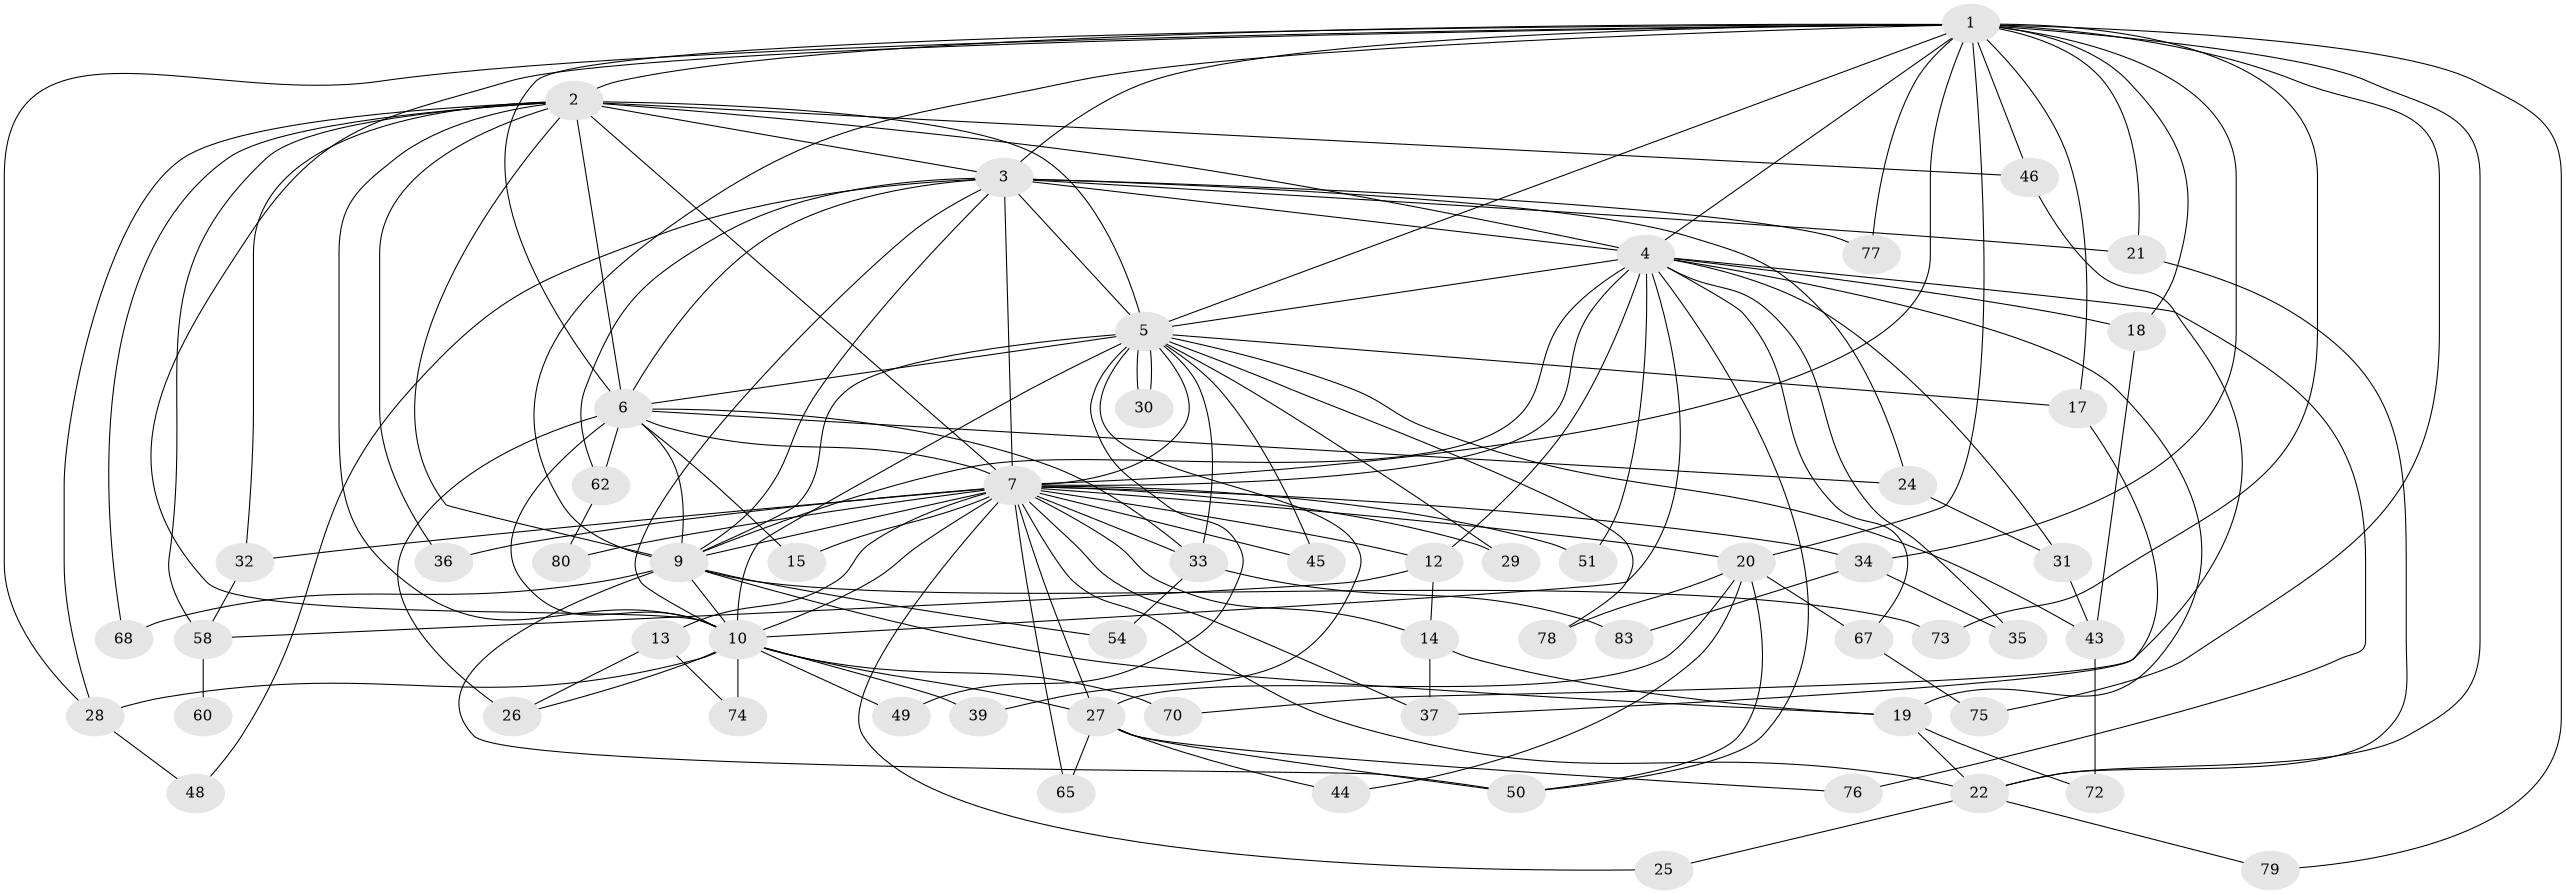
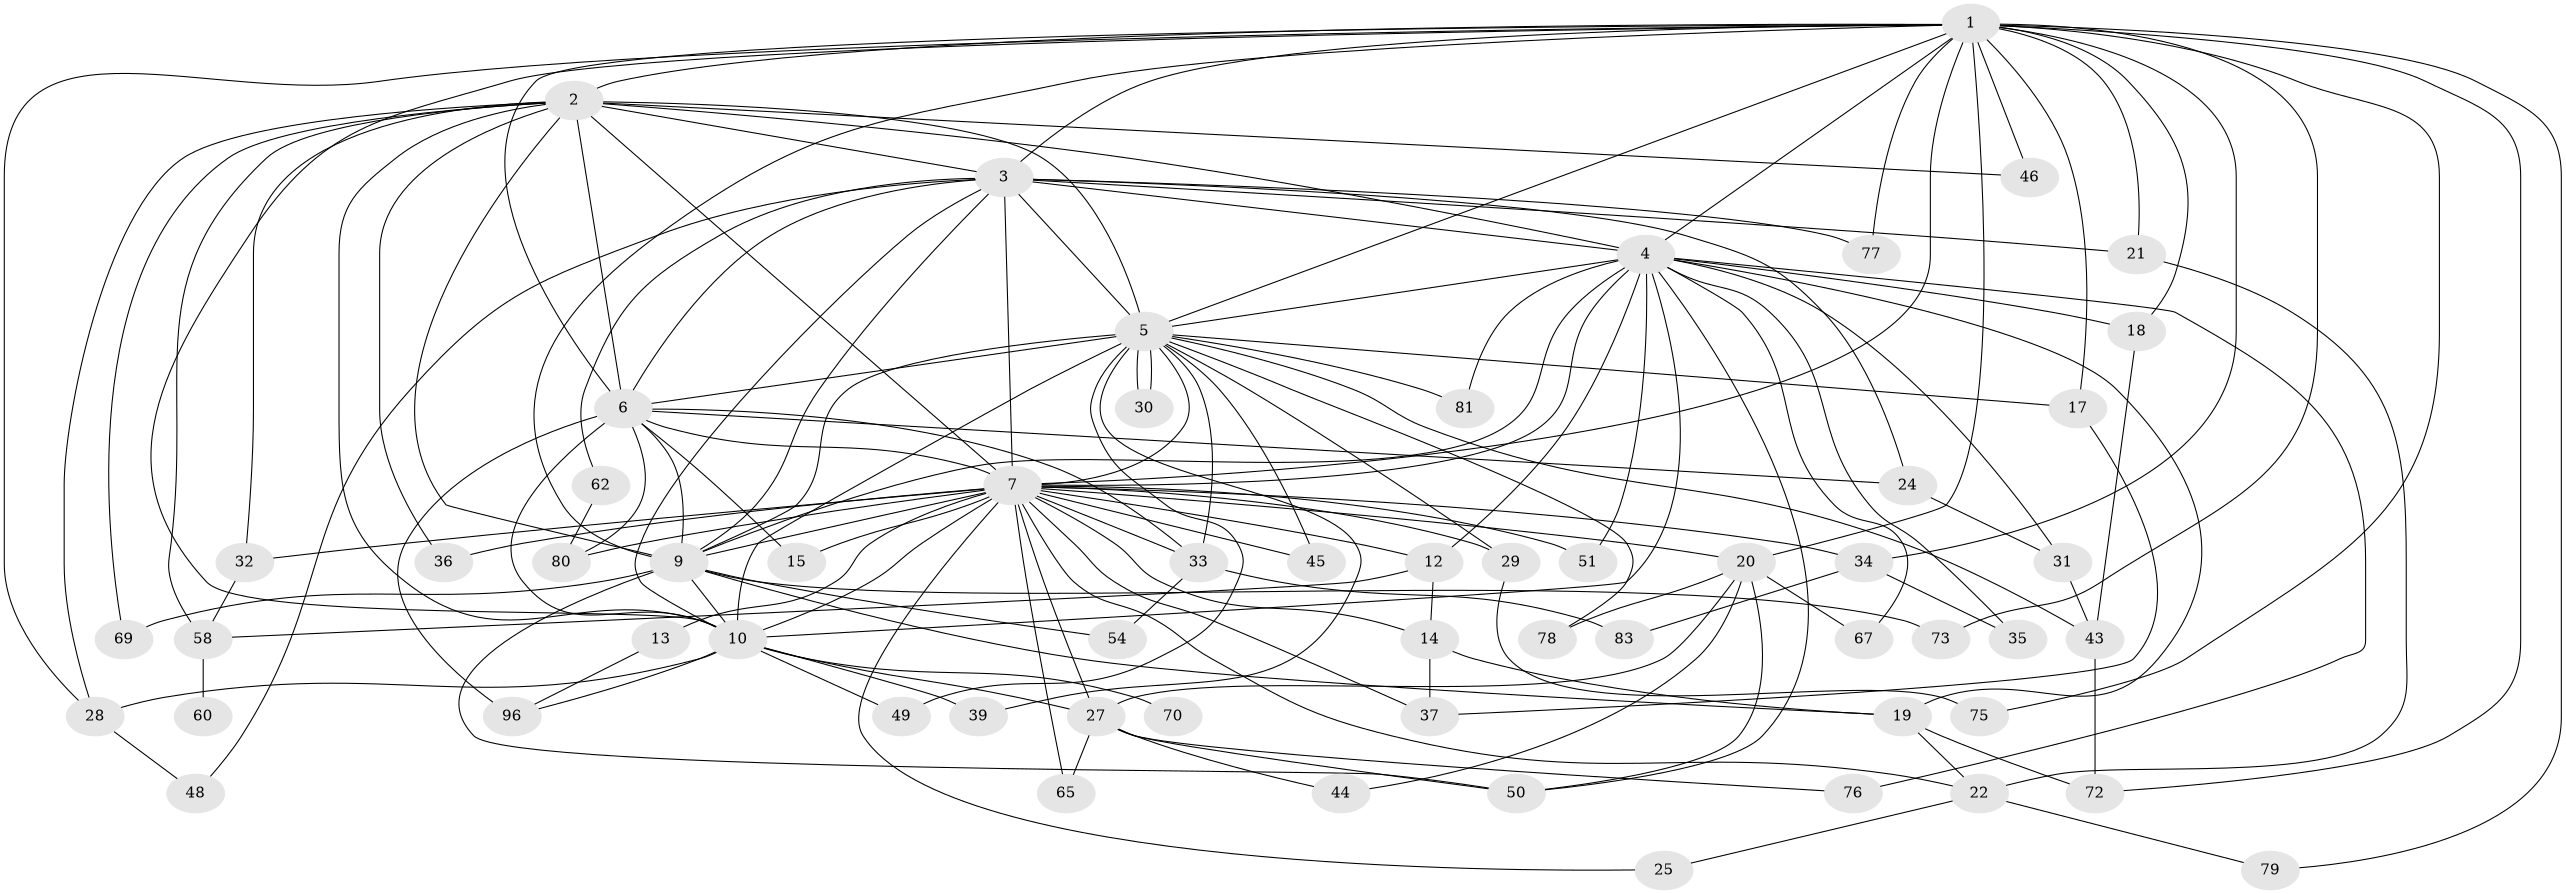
none -> (1465, 409)
(2480, 409) -> (2521, 350)
(612, 447) -> (641, 501)
(124, 640) -> (124, 640)
(1916, 674) -> (1596, 692)
(1884, 683) -> none
(512, 717) -> (512, 717)
(738, 717) -> none
